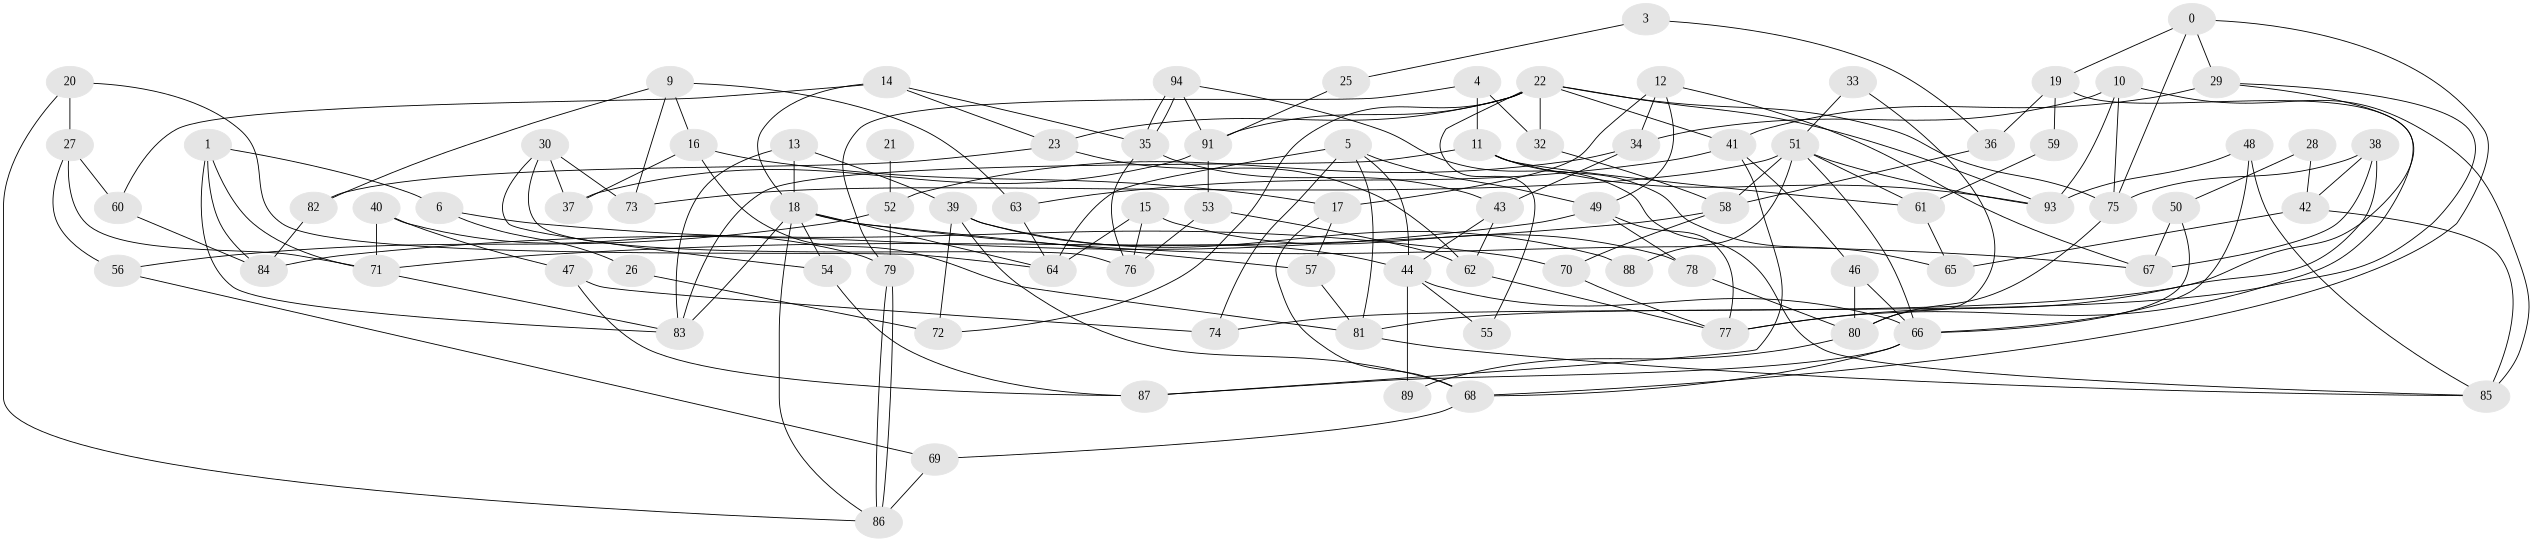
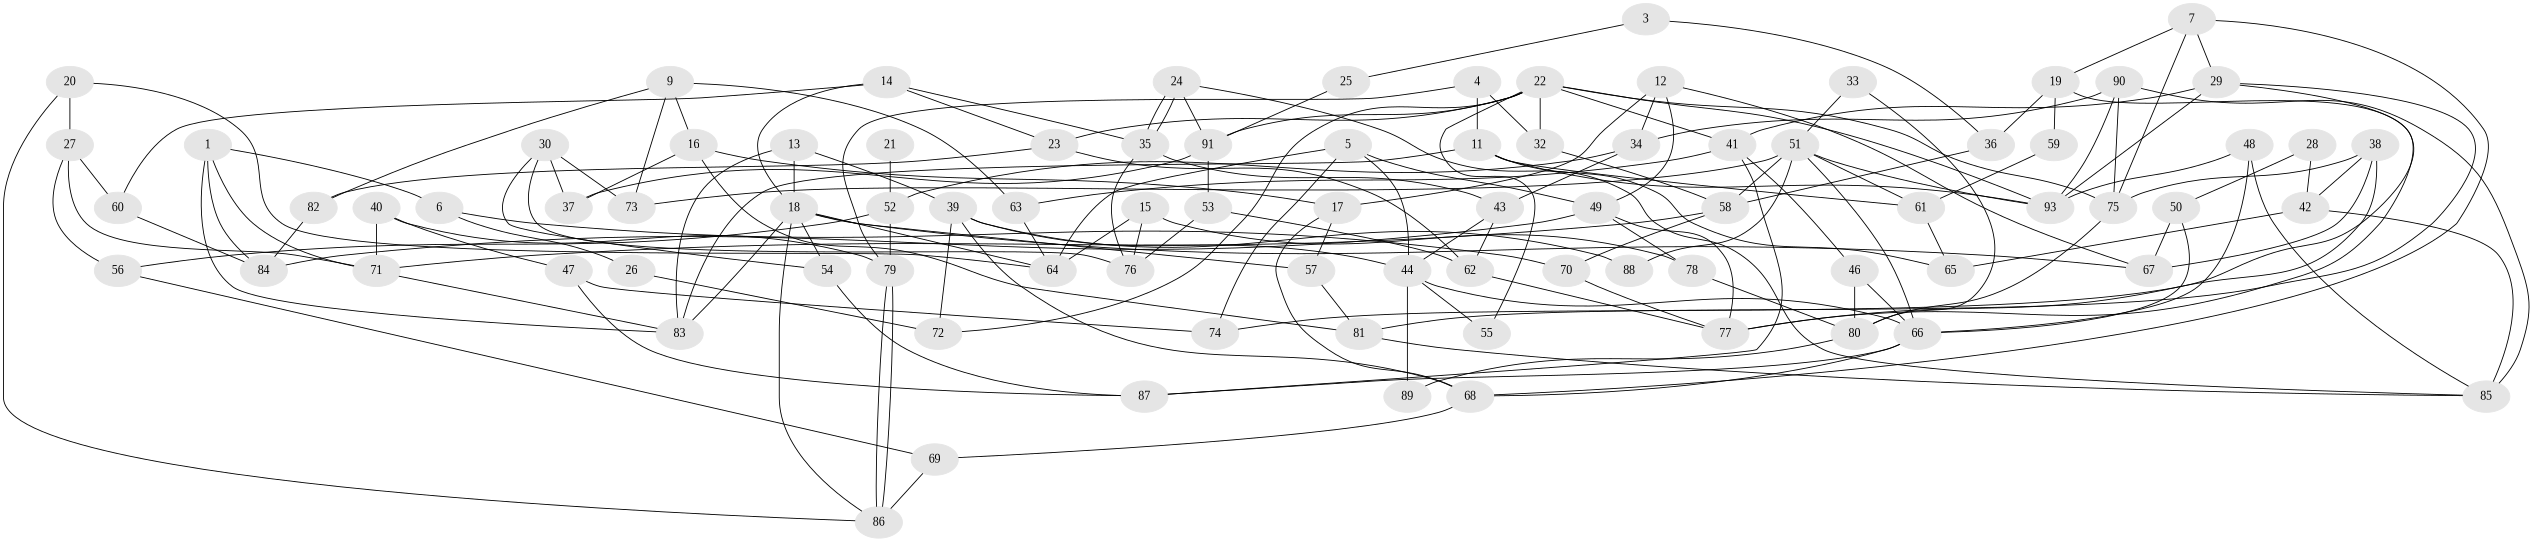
(2192, 19) -> (2192, 19)
(1177, 82) -> (1177, 82)
(2119, 82) -> (2119, 82)
none -> (2133, 145)
(1373, 226) -> none
